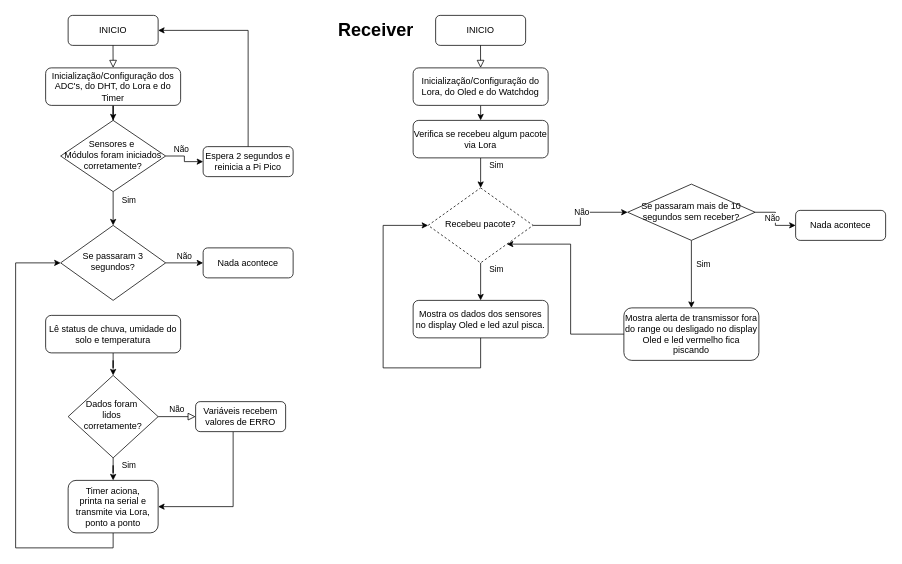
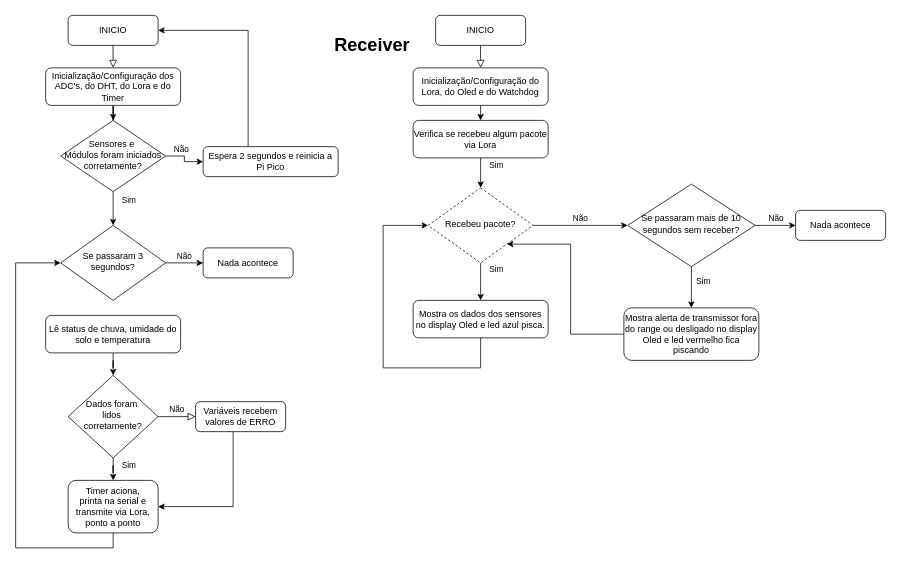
(375, 30) -> (372, 45)
(248, 162) -> (270, 162)
(691, 212) -> (691, 225)
